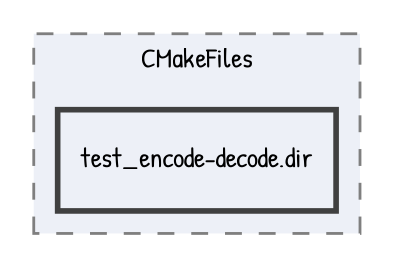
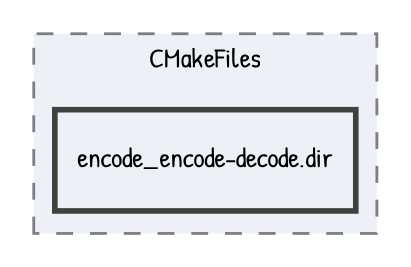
(197, 160) -> (205, 160)
